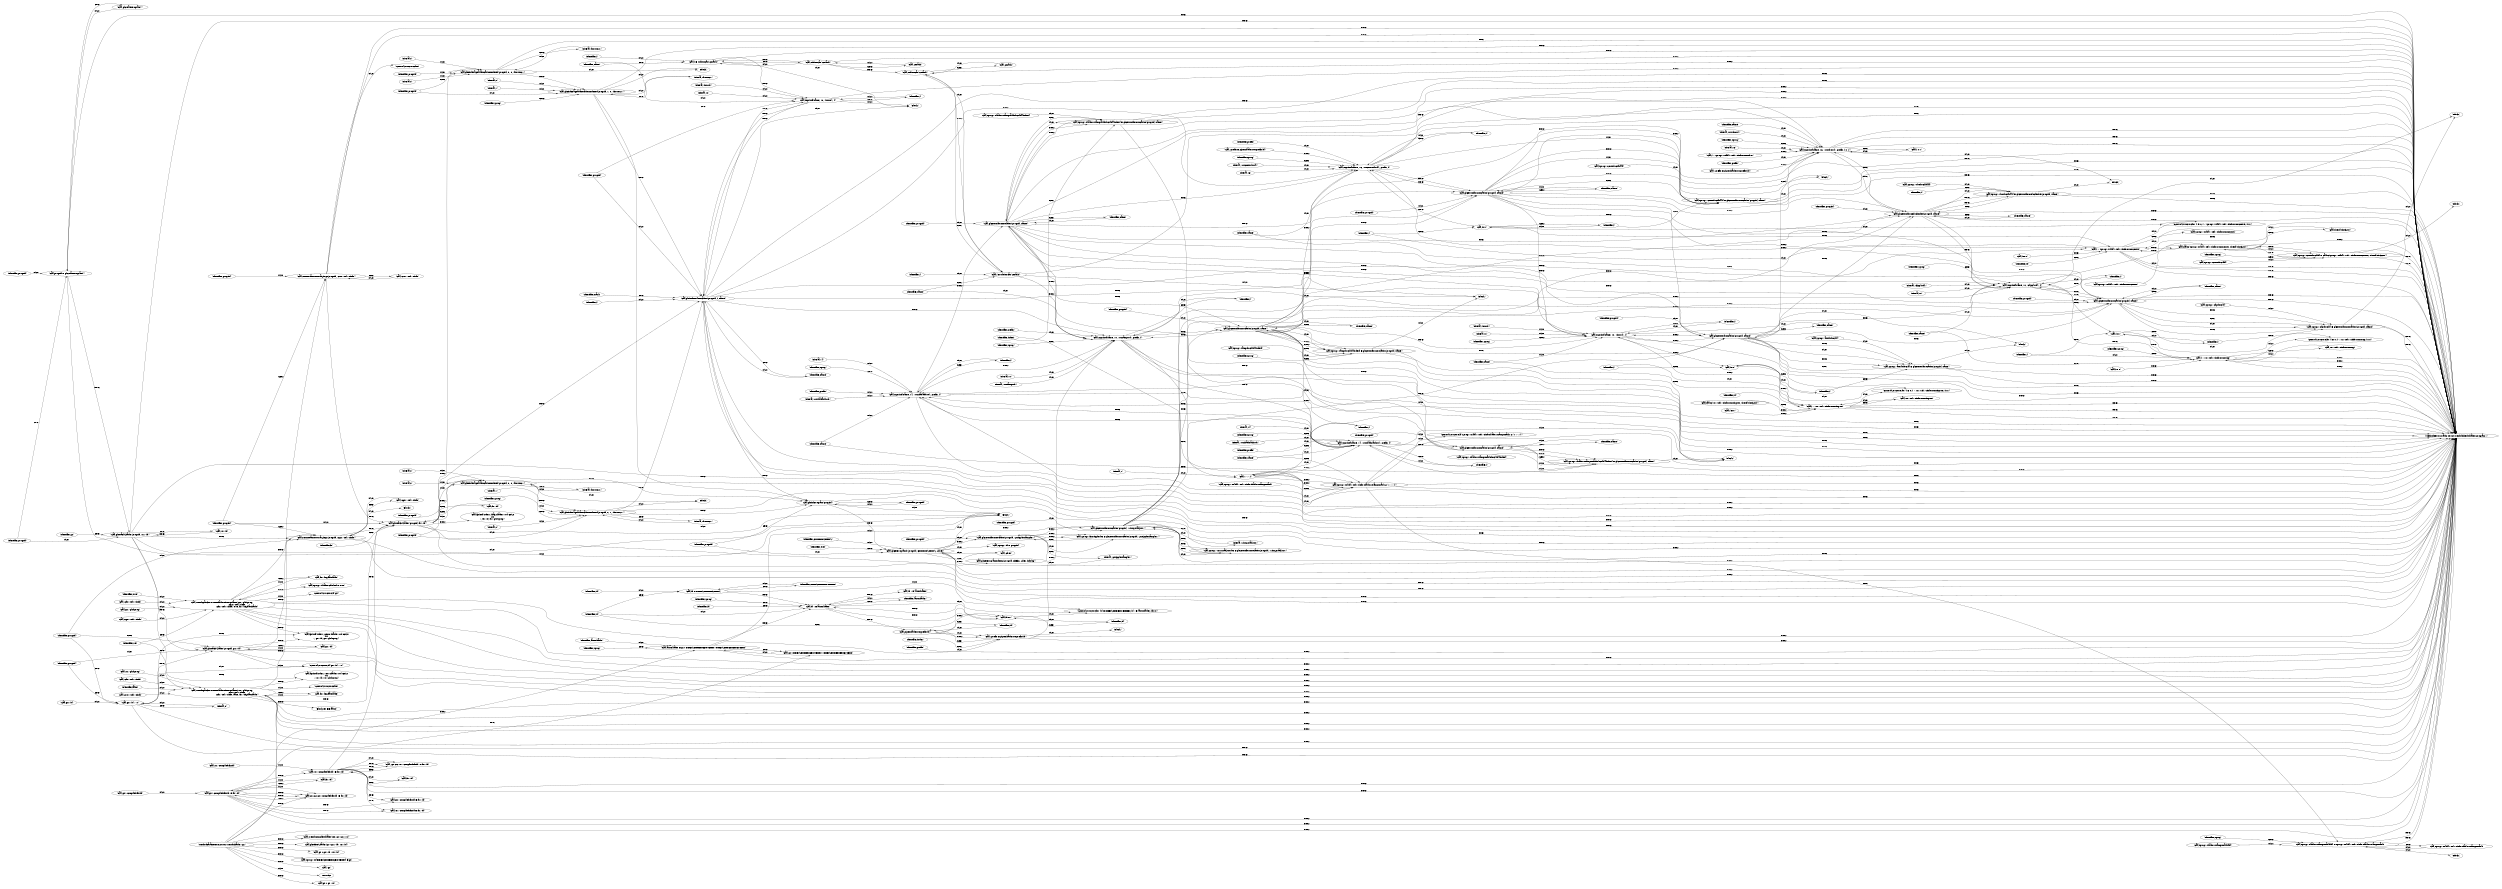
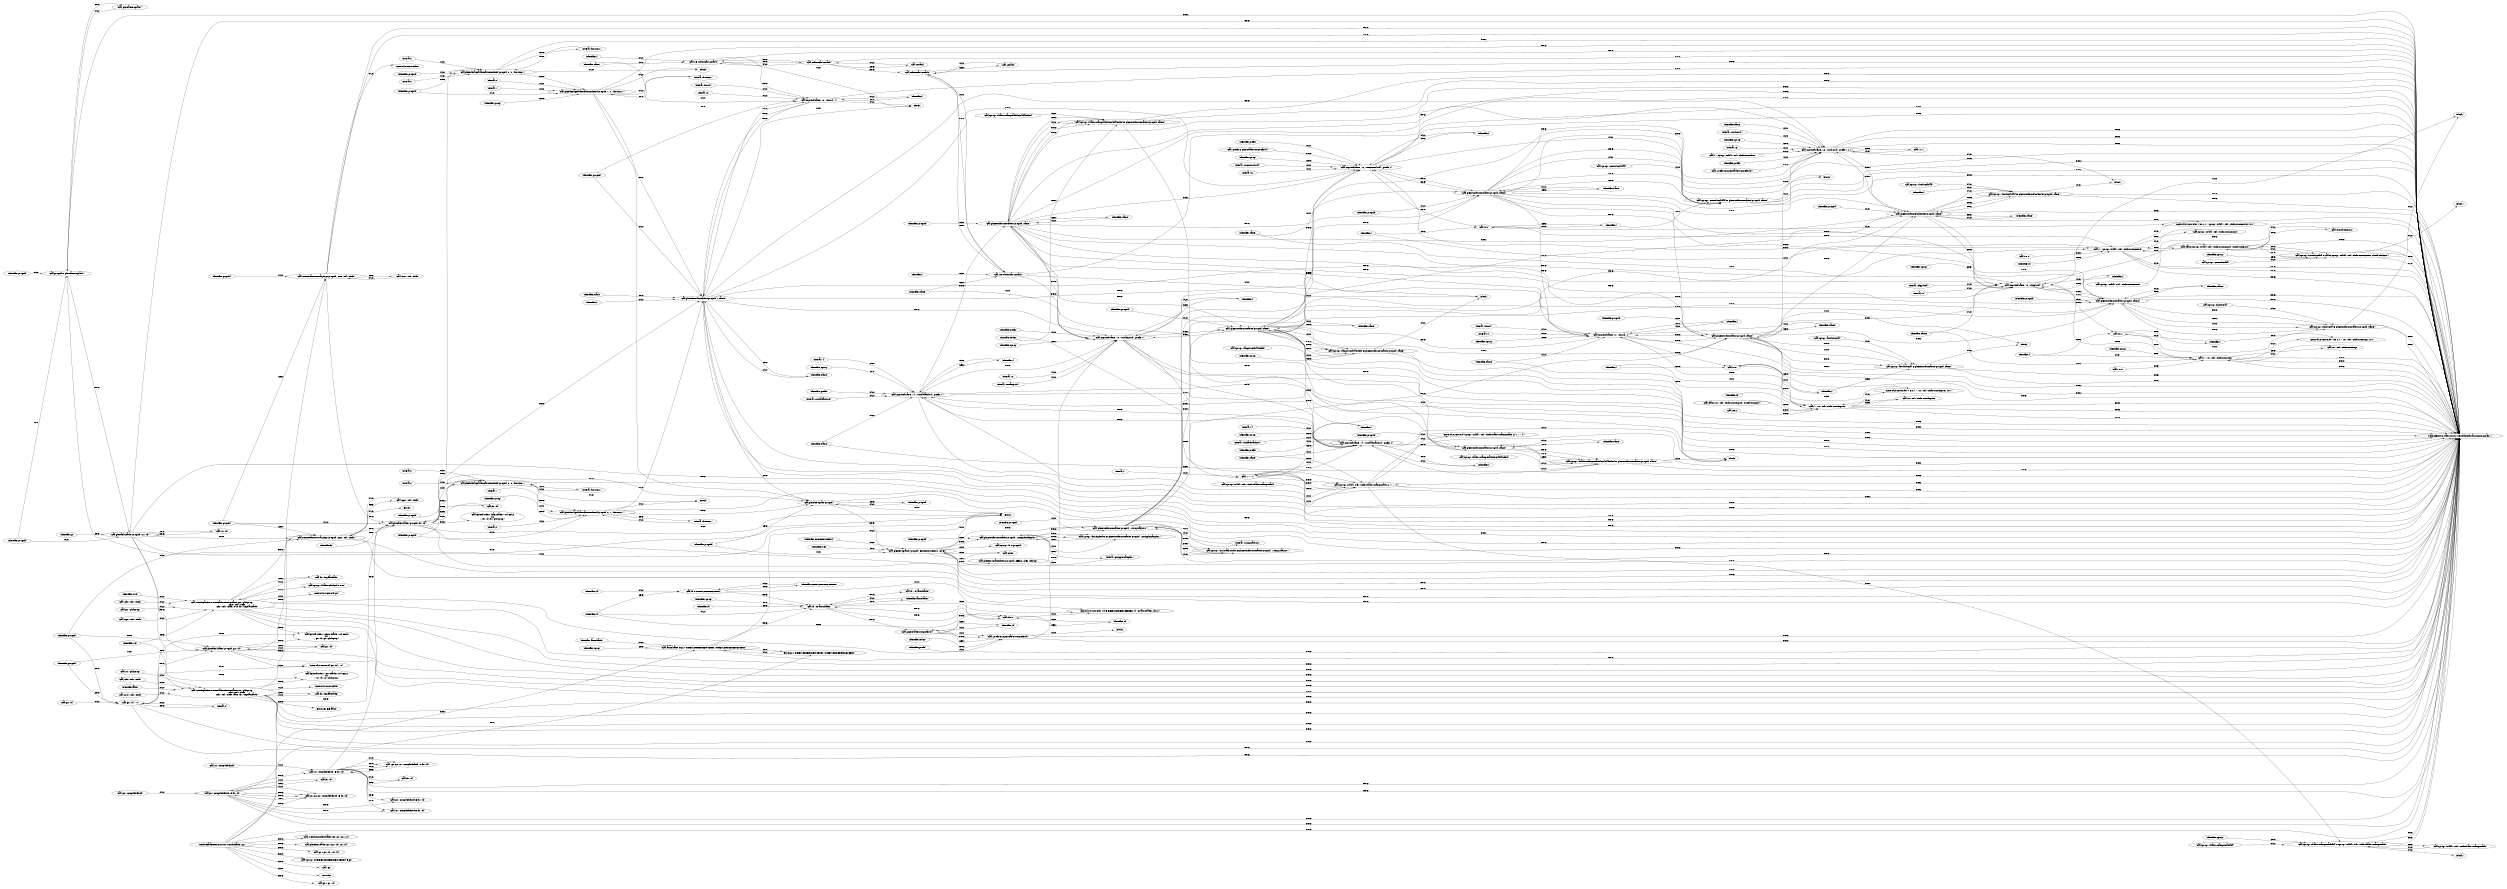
(2456, 436) -> (2460, 436)
(765, 476) -> (765, 476)
(818, 653) -> (819, 653)
